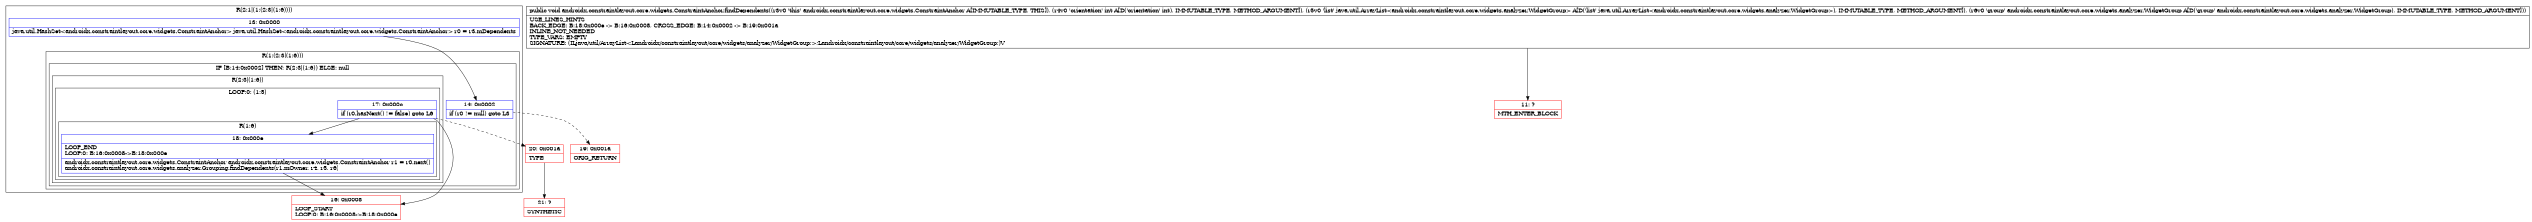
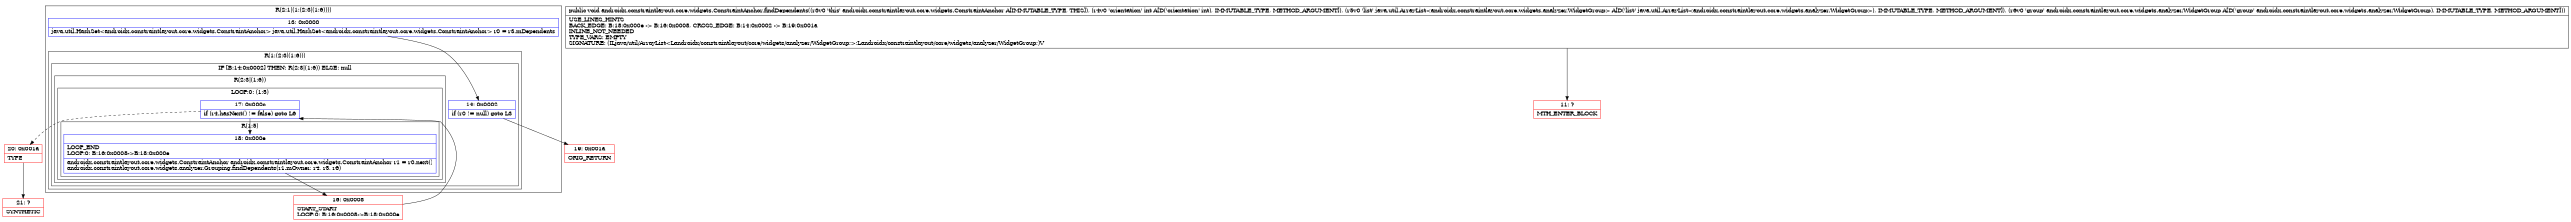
(387, 114) -> (250, 114)
(554, 118) -> (534, 131)
(248, 126) -> (250, 126)
(450, 172) -> (450, 135)
(314, 209) -> (317, 209)
